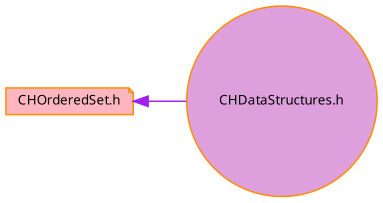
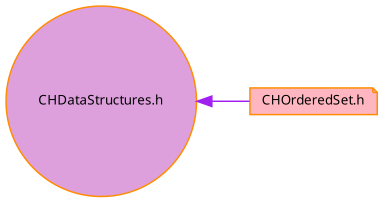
(167, 101) -> (231, 101)
